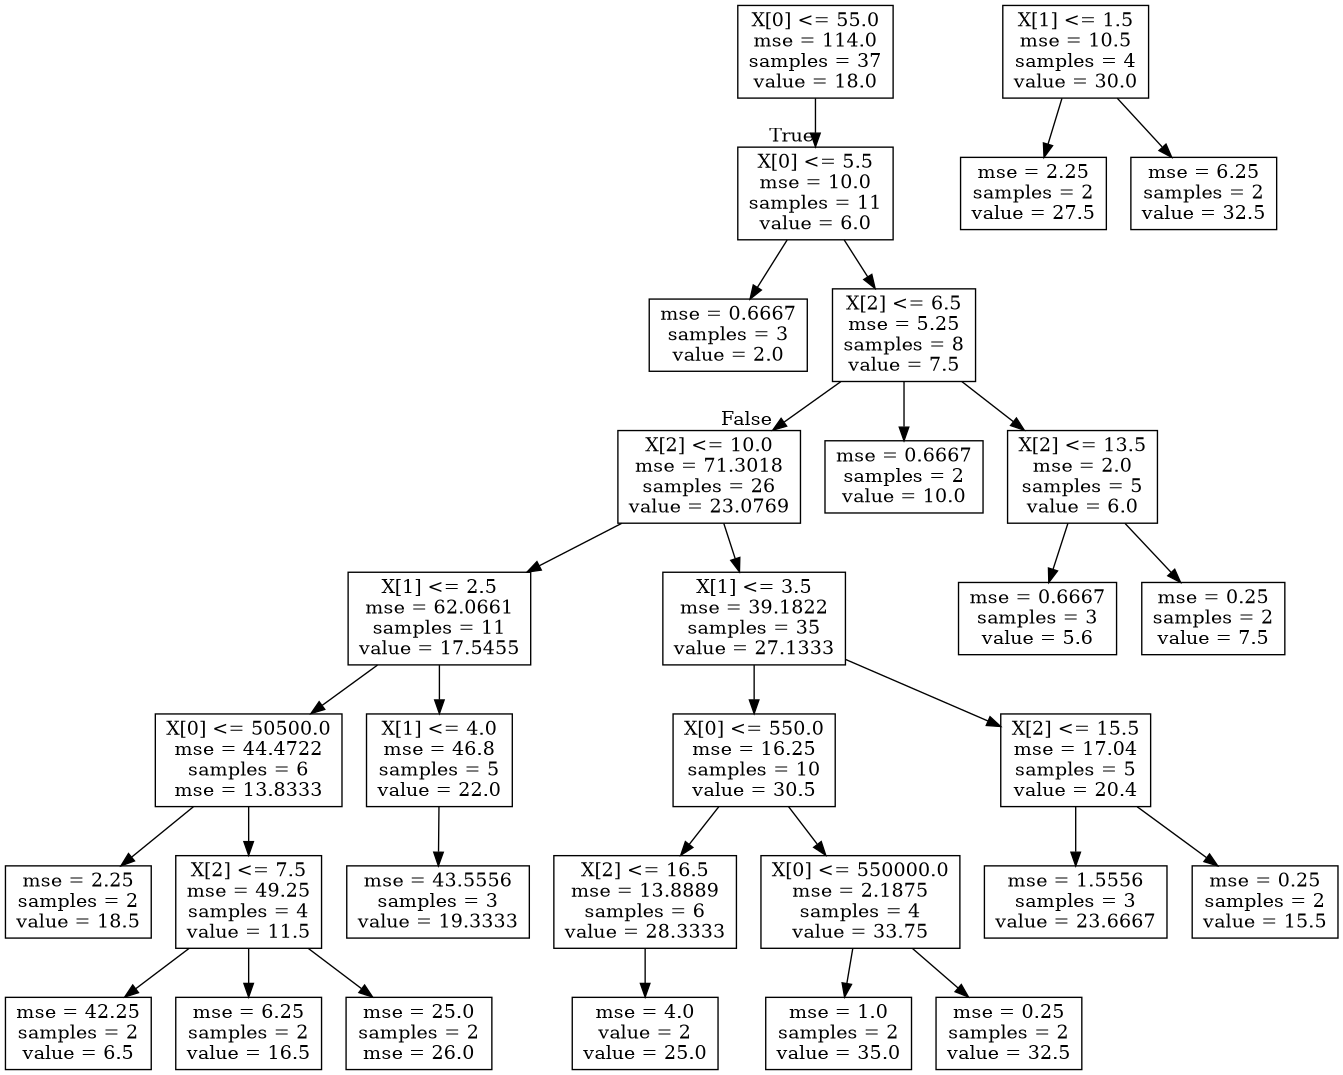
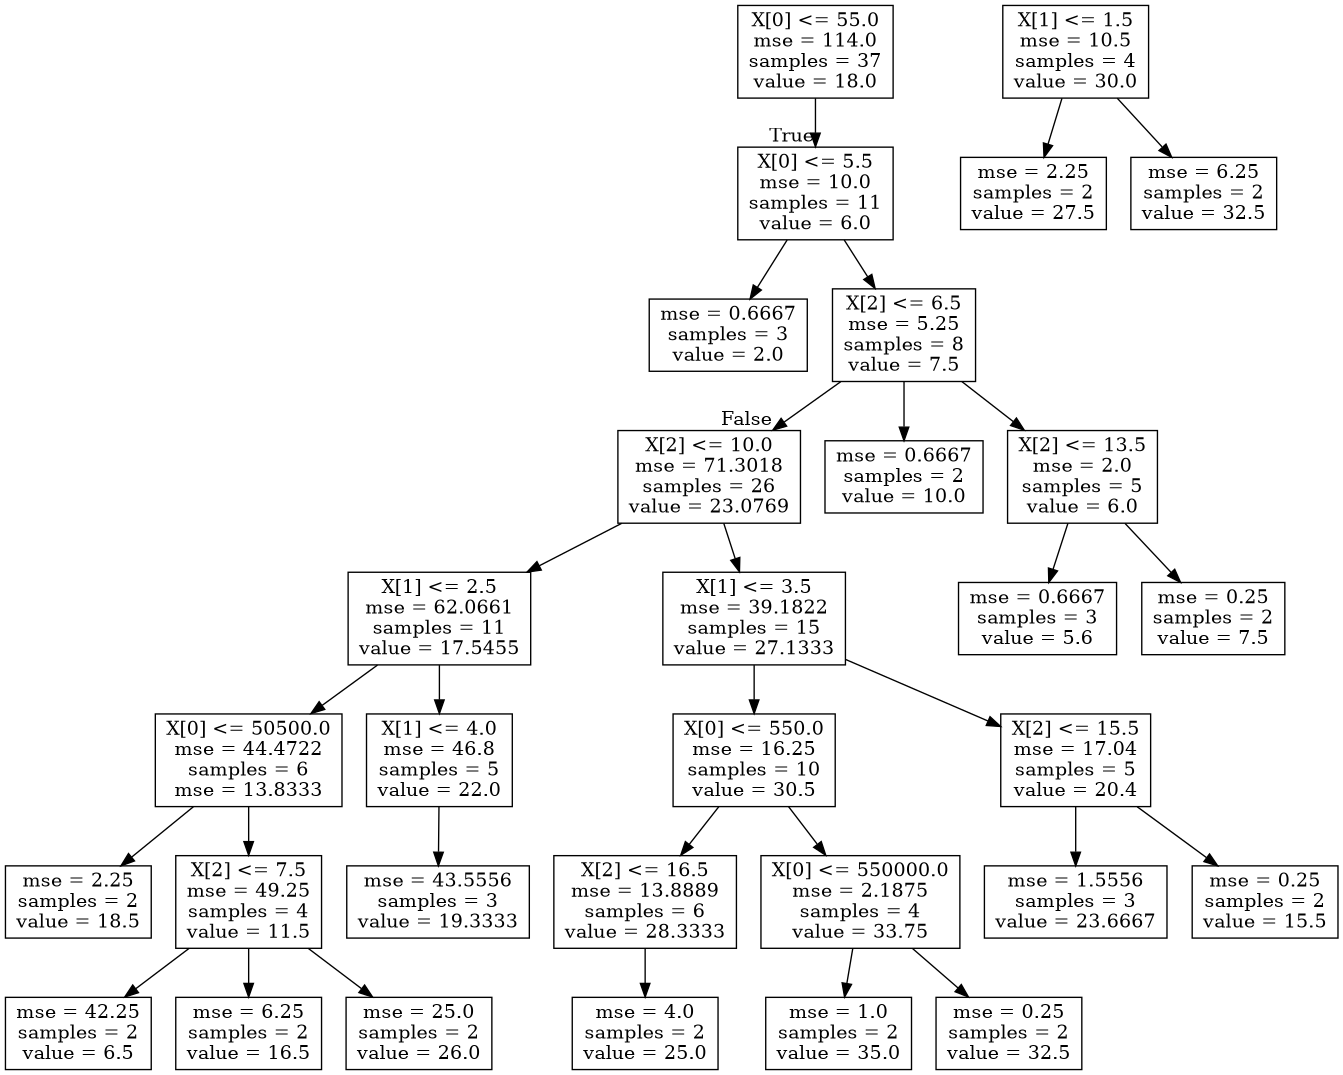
(754, 619) -> (754, 619)
(419, 1033) -> (419, 1033)
(645, 1033) -> (645, 1033)
